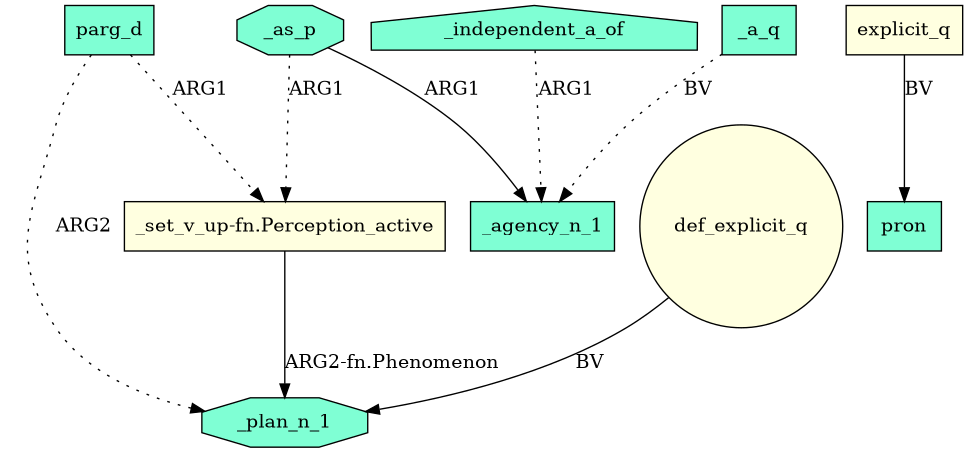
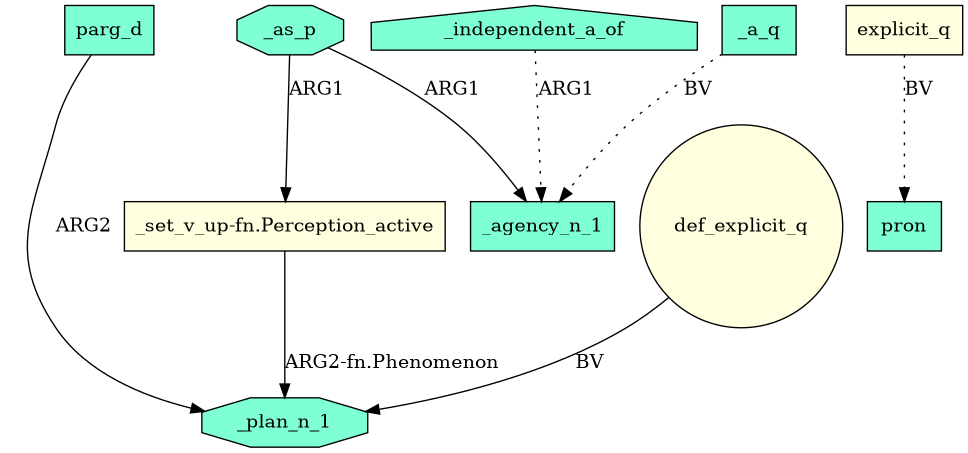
(288, 121) -> (288, 121)
(904, 121) -> (904, 121)
(192, 123) -> none
(30, 268) -> (30, 268)
